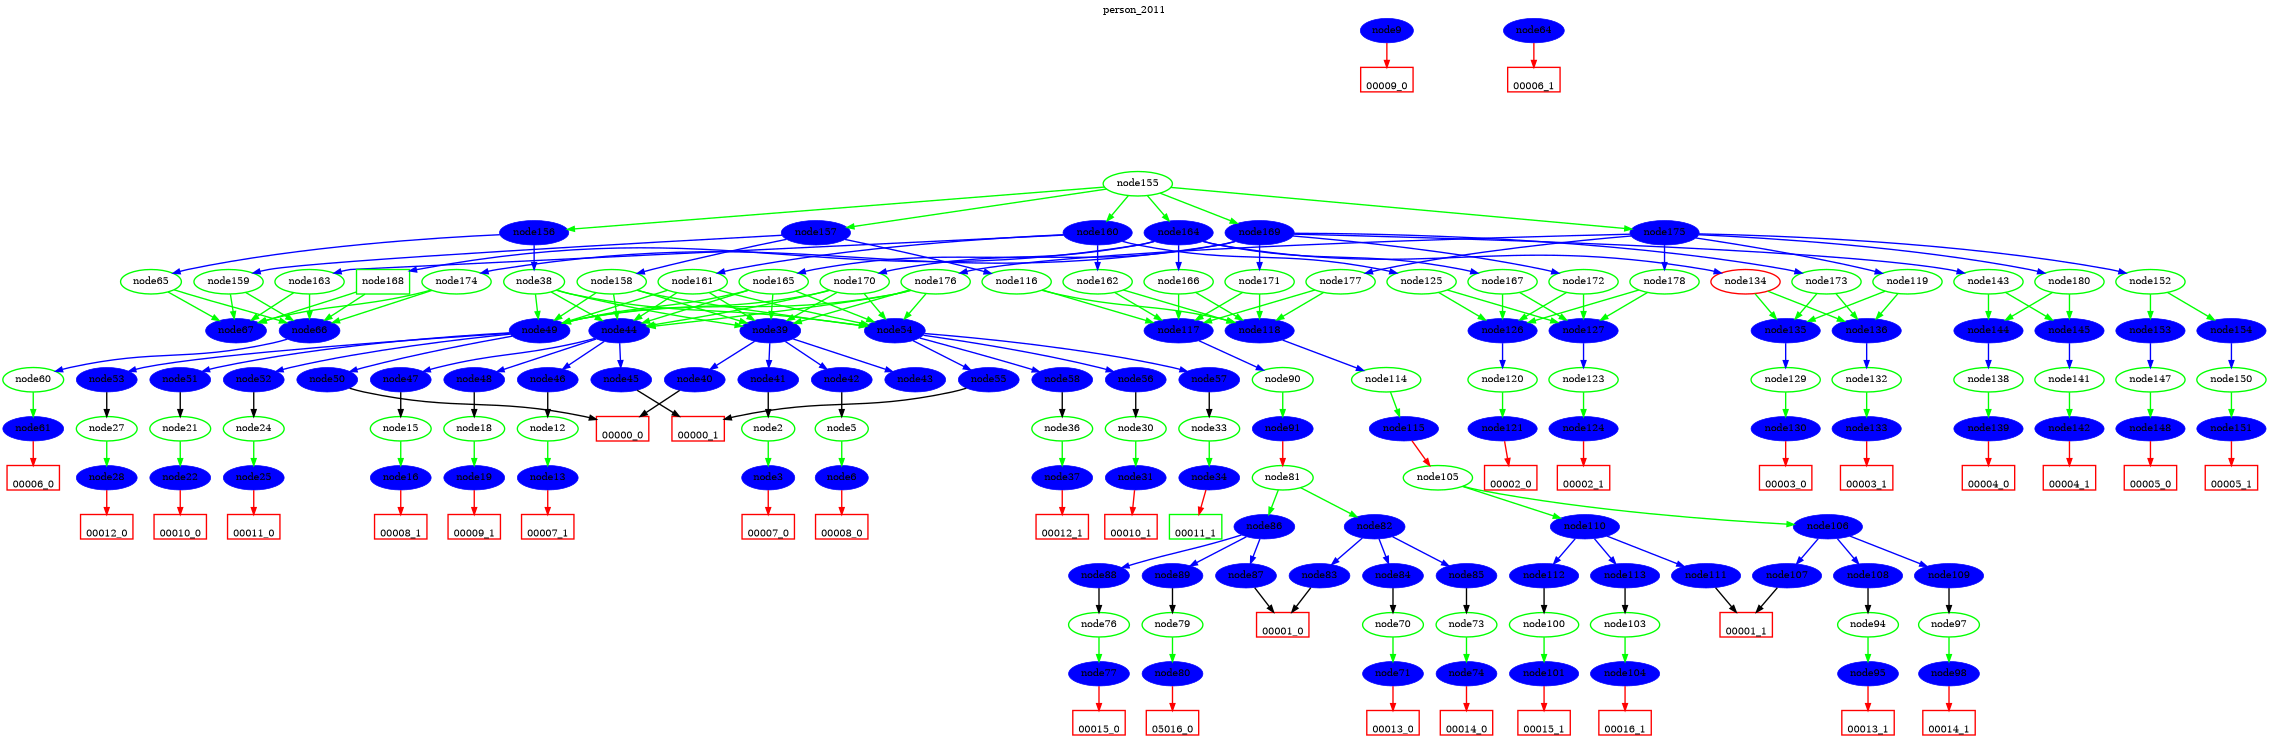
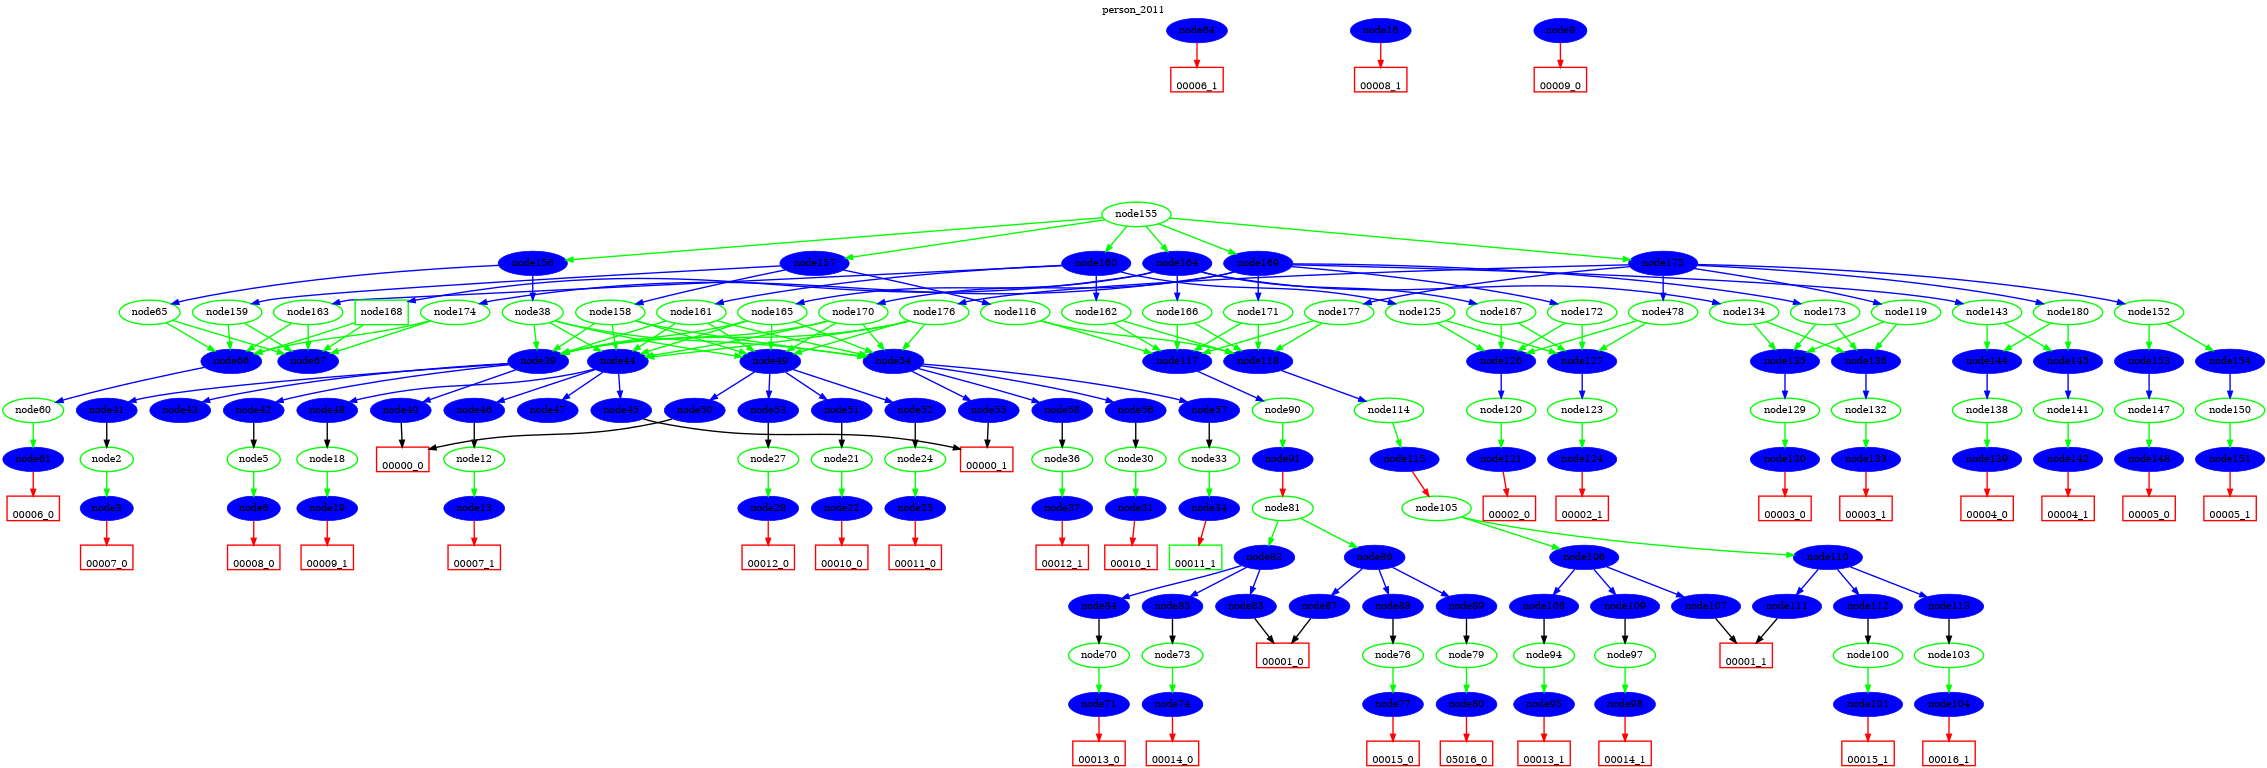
(1665, 282) -> (1663, 312)
(1745, 282) -> (1744, 312)
(401, 429) -> none
